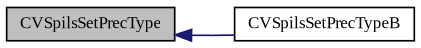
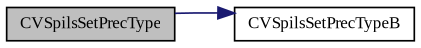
(213, 35) -> (196, 13)
